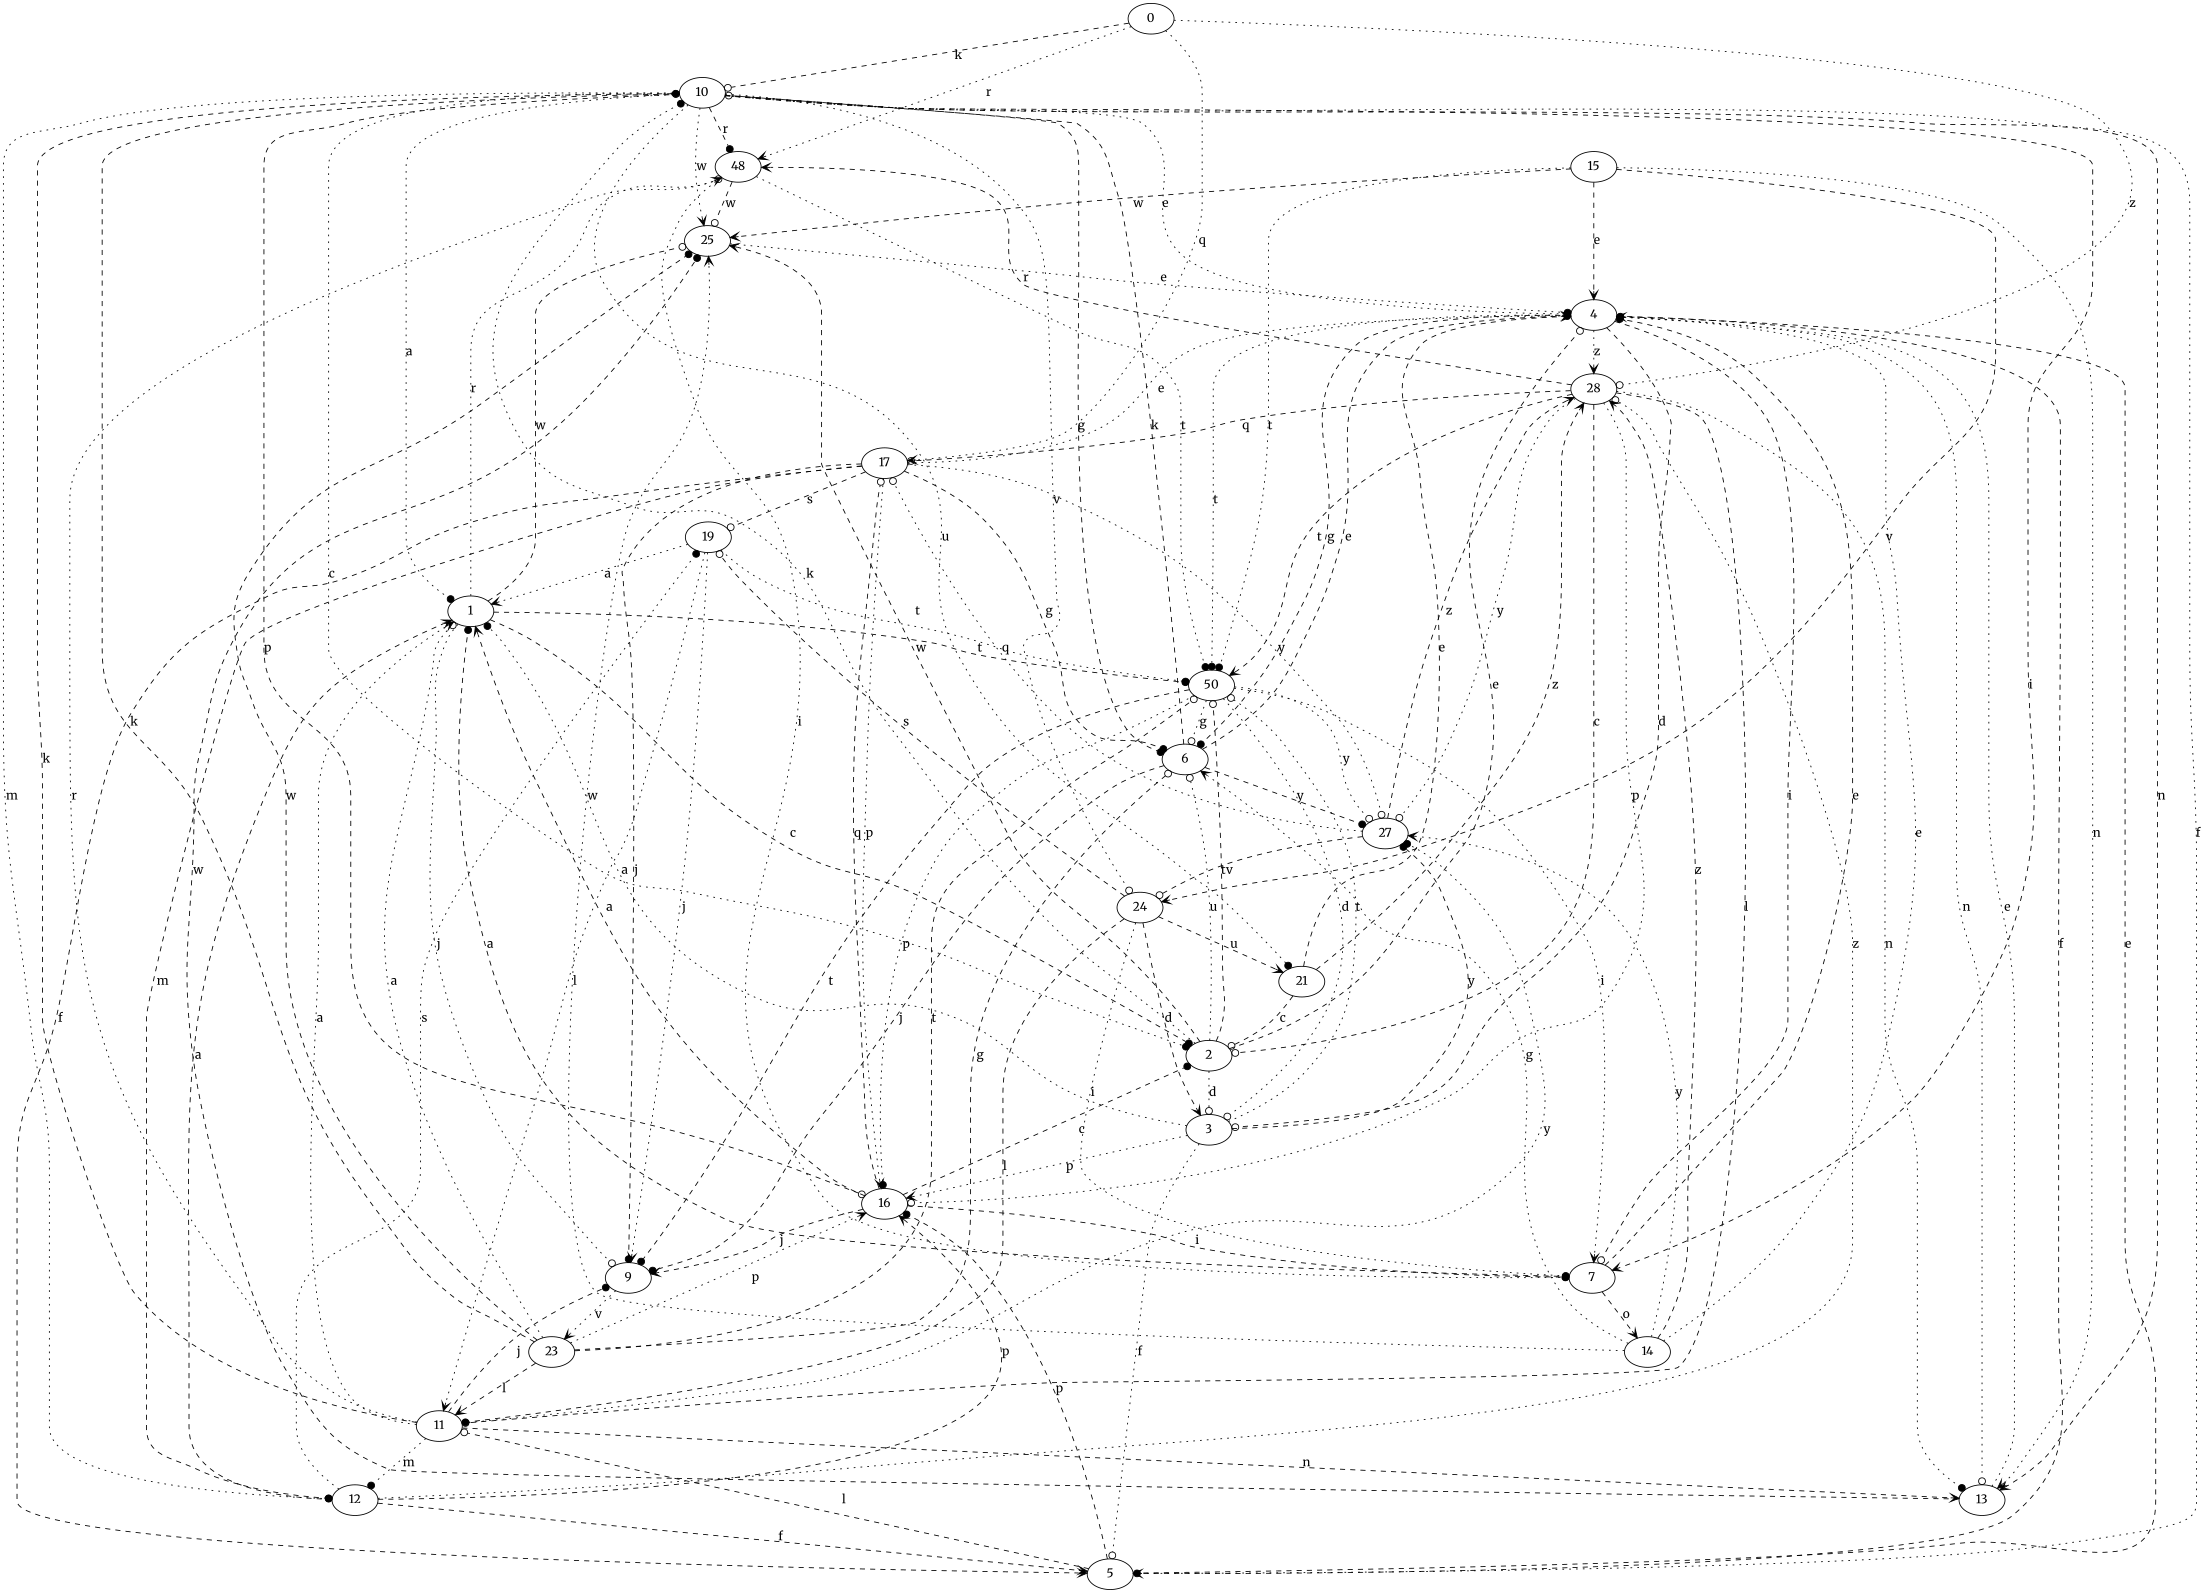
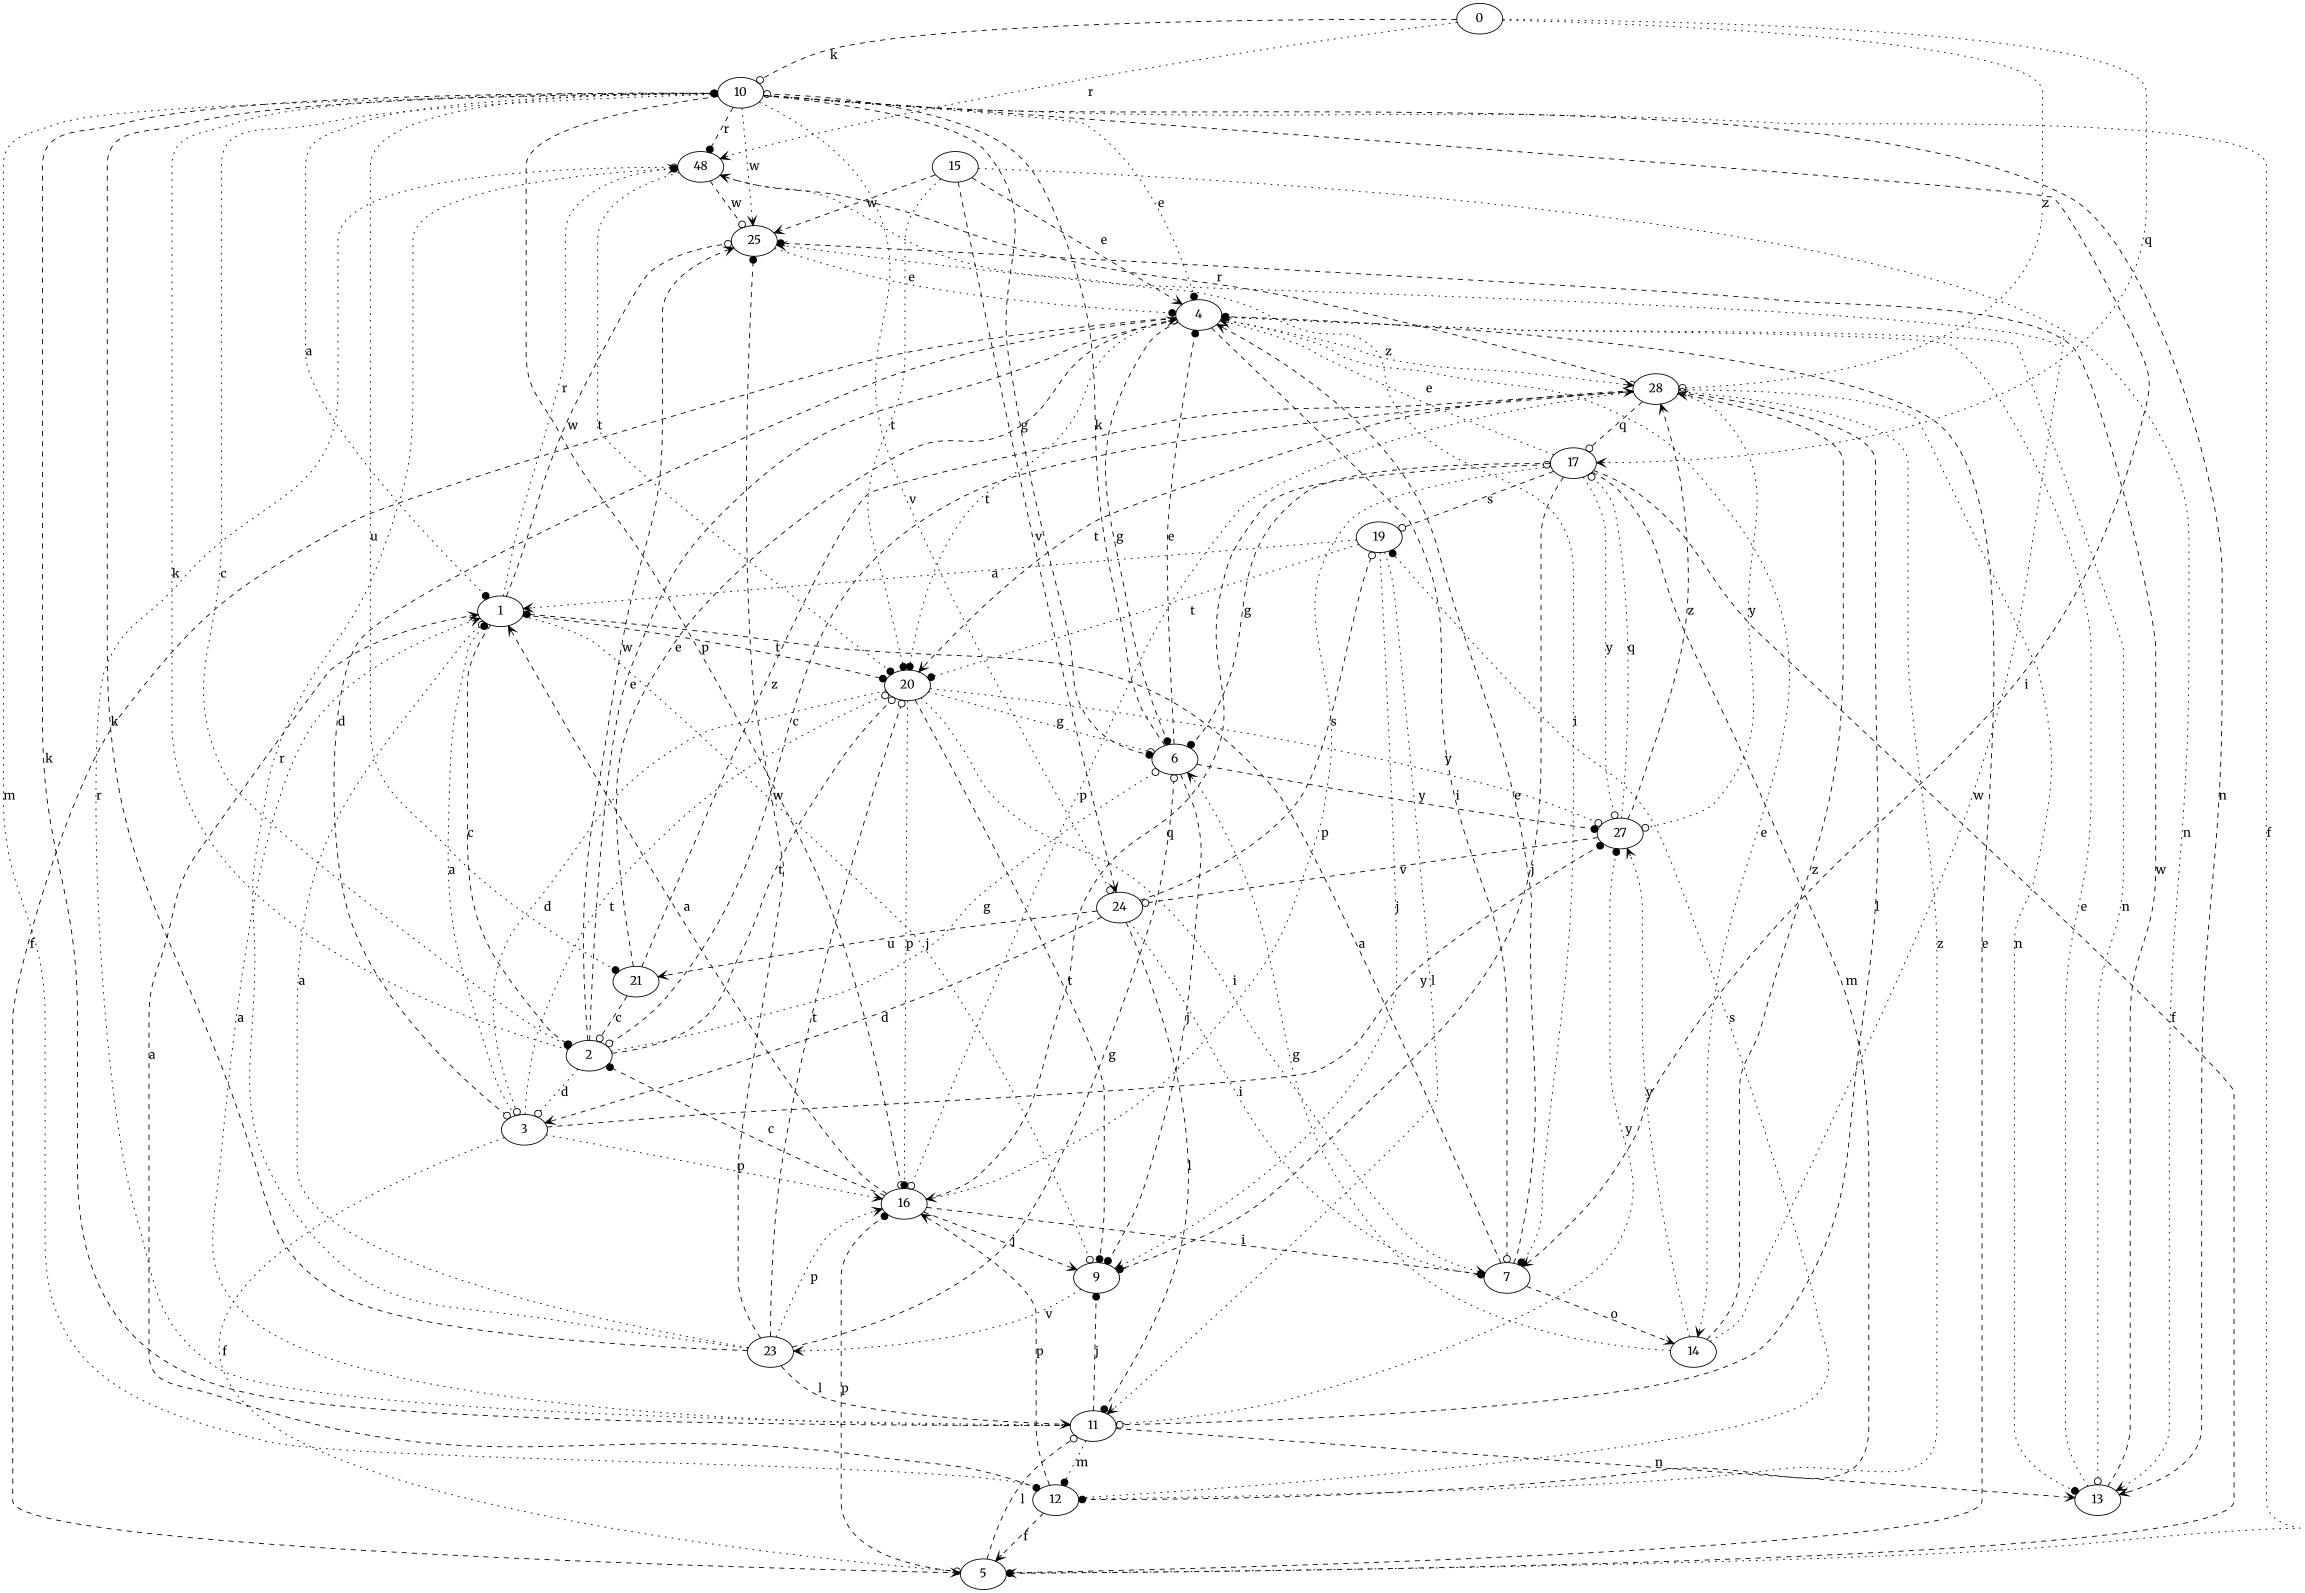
(1212, 685) -> (908, 685)
(1912, 767) -> (1786, 638)
(1853, 773) -> (1501, 746)
none -> (254, 865)
(1214, 908) -> (987, 908)
